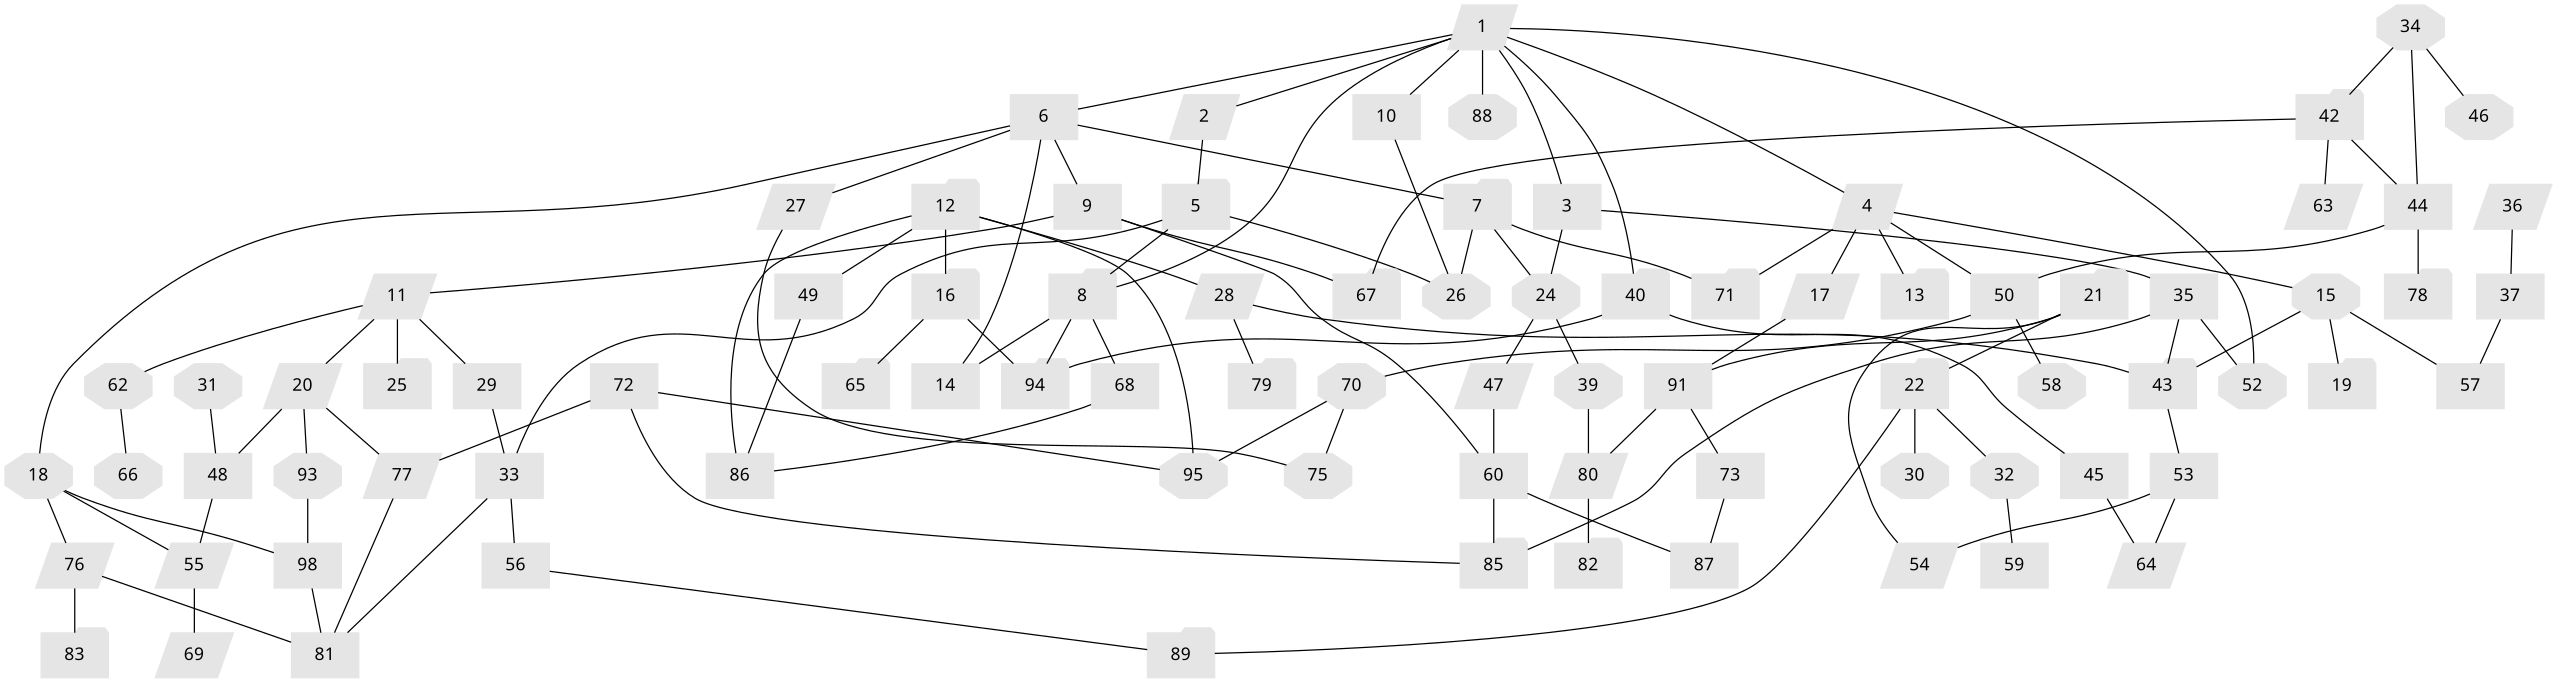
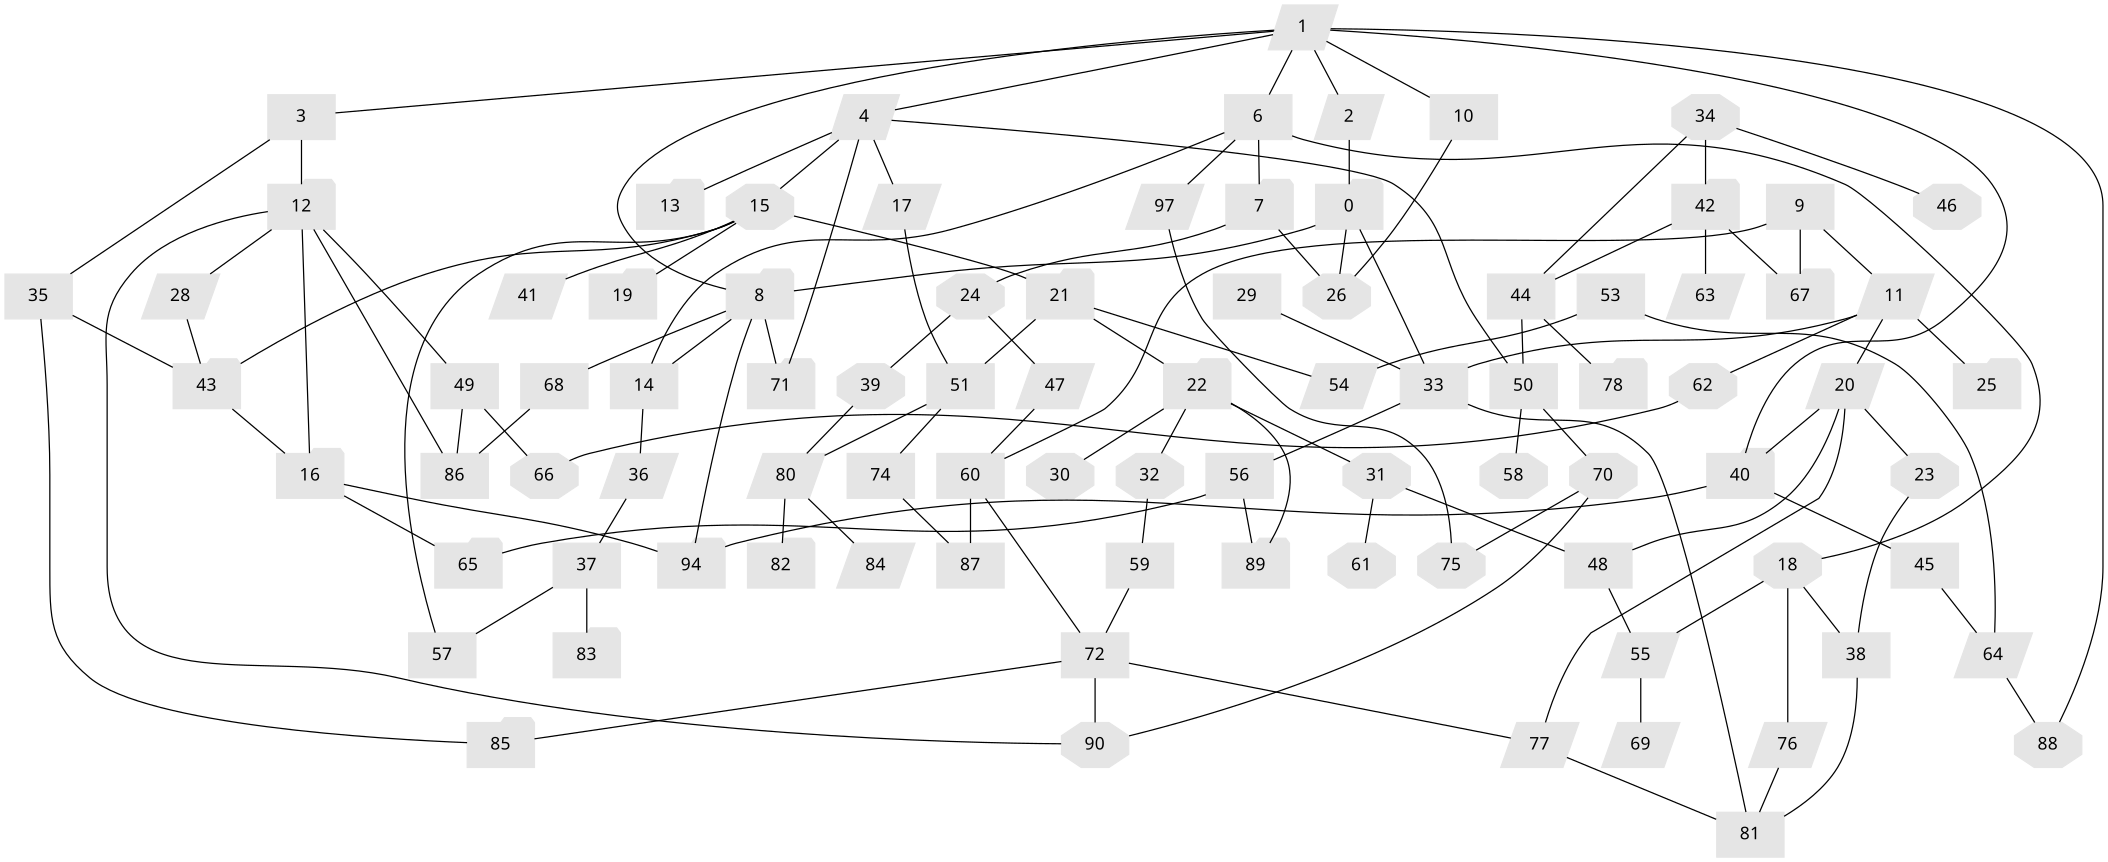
(1066, 162) -> none
(796, 207) -> (1165, 207)
(1196, 207) -> (1349, 207)
none -> (917, 246)
(1557, 252) -> (301, 162)
(1602, 252) -> (771, 341)
none -> (528, 297)
(442, 341) -> (1662, 340)
(1262, 386) -> none
(1678, 386) -> (961, 386)
(2252, 386) -> none
none -> (642, 431)
none -> (1793, 431)
(2173, 431) -> (259, 431)
none -> (1291, 433)
none -> (510, 437)
(308, 476) -> (1925, 476)
(1194, 476) -> (1095, 745)
(1730, 476) -> (881, 476)
(1494, 521) -> (1033, 566)
none -> (855, 529)
(308, 566) -> (1856, 655)
none -> (876, 566)
none -> (1362, 566)
(75, 611) -> (587, 611)
none -> (1117, 611)
none -> (2021, 700)
